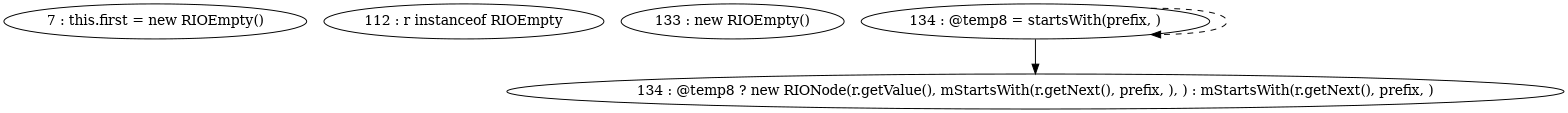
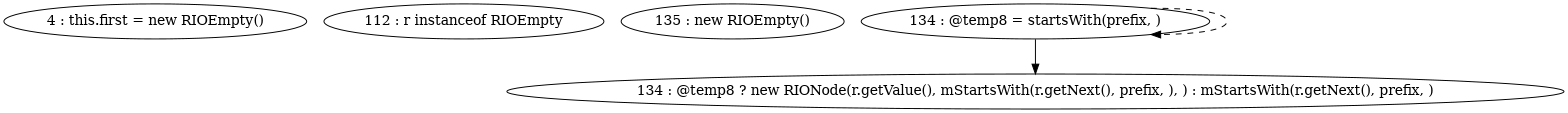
(155, 21) -> (155, 21)
(733, 21) -> (733, 21)
